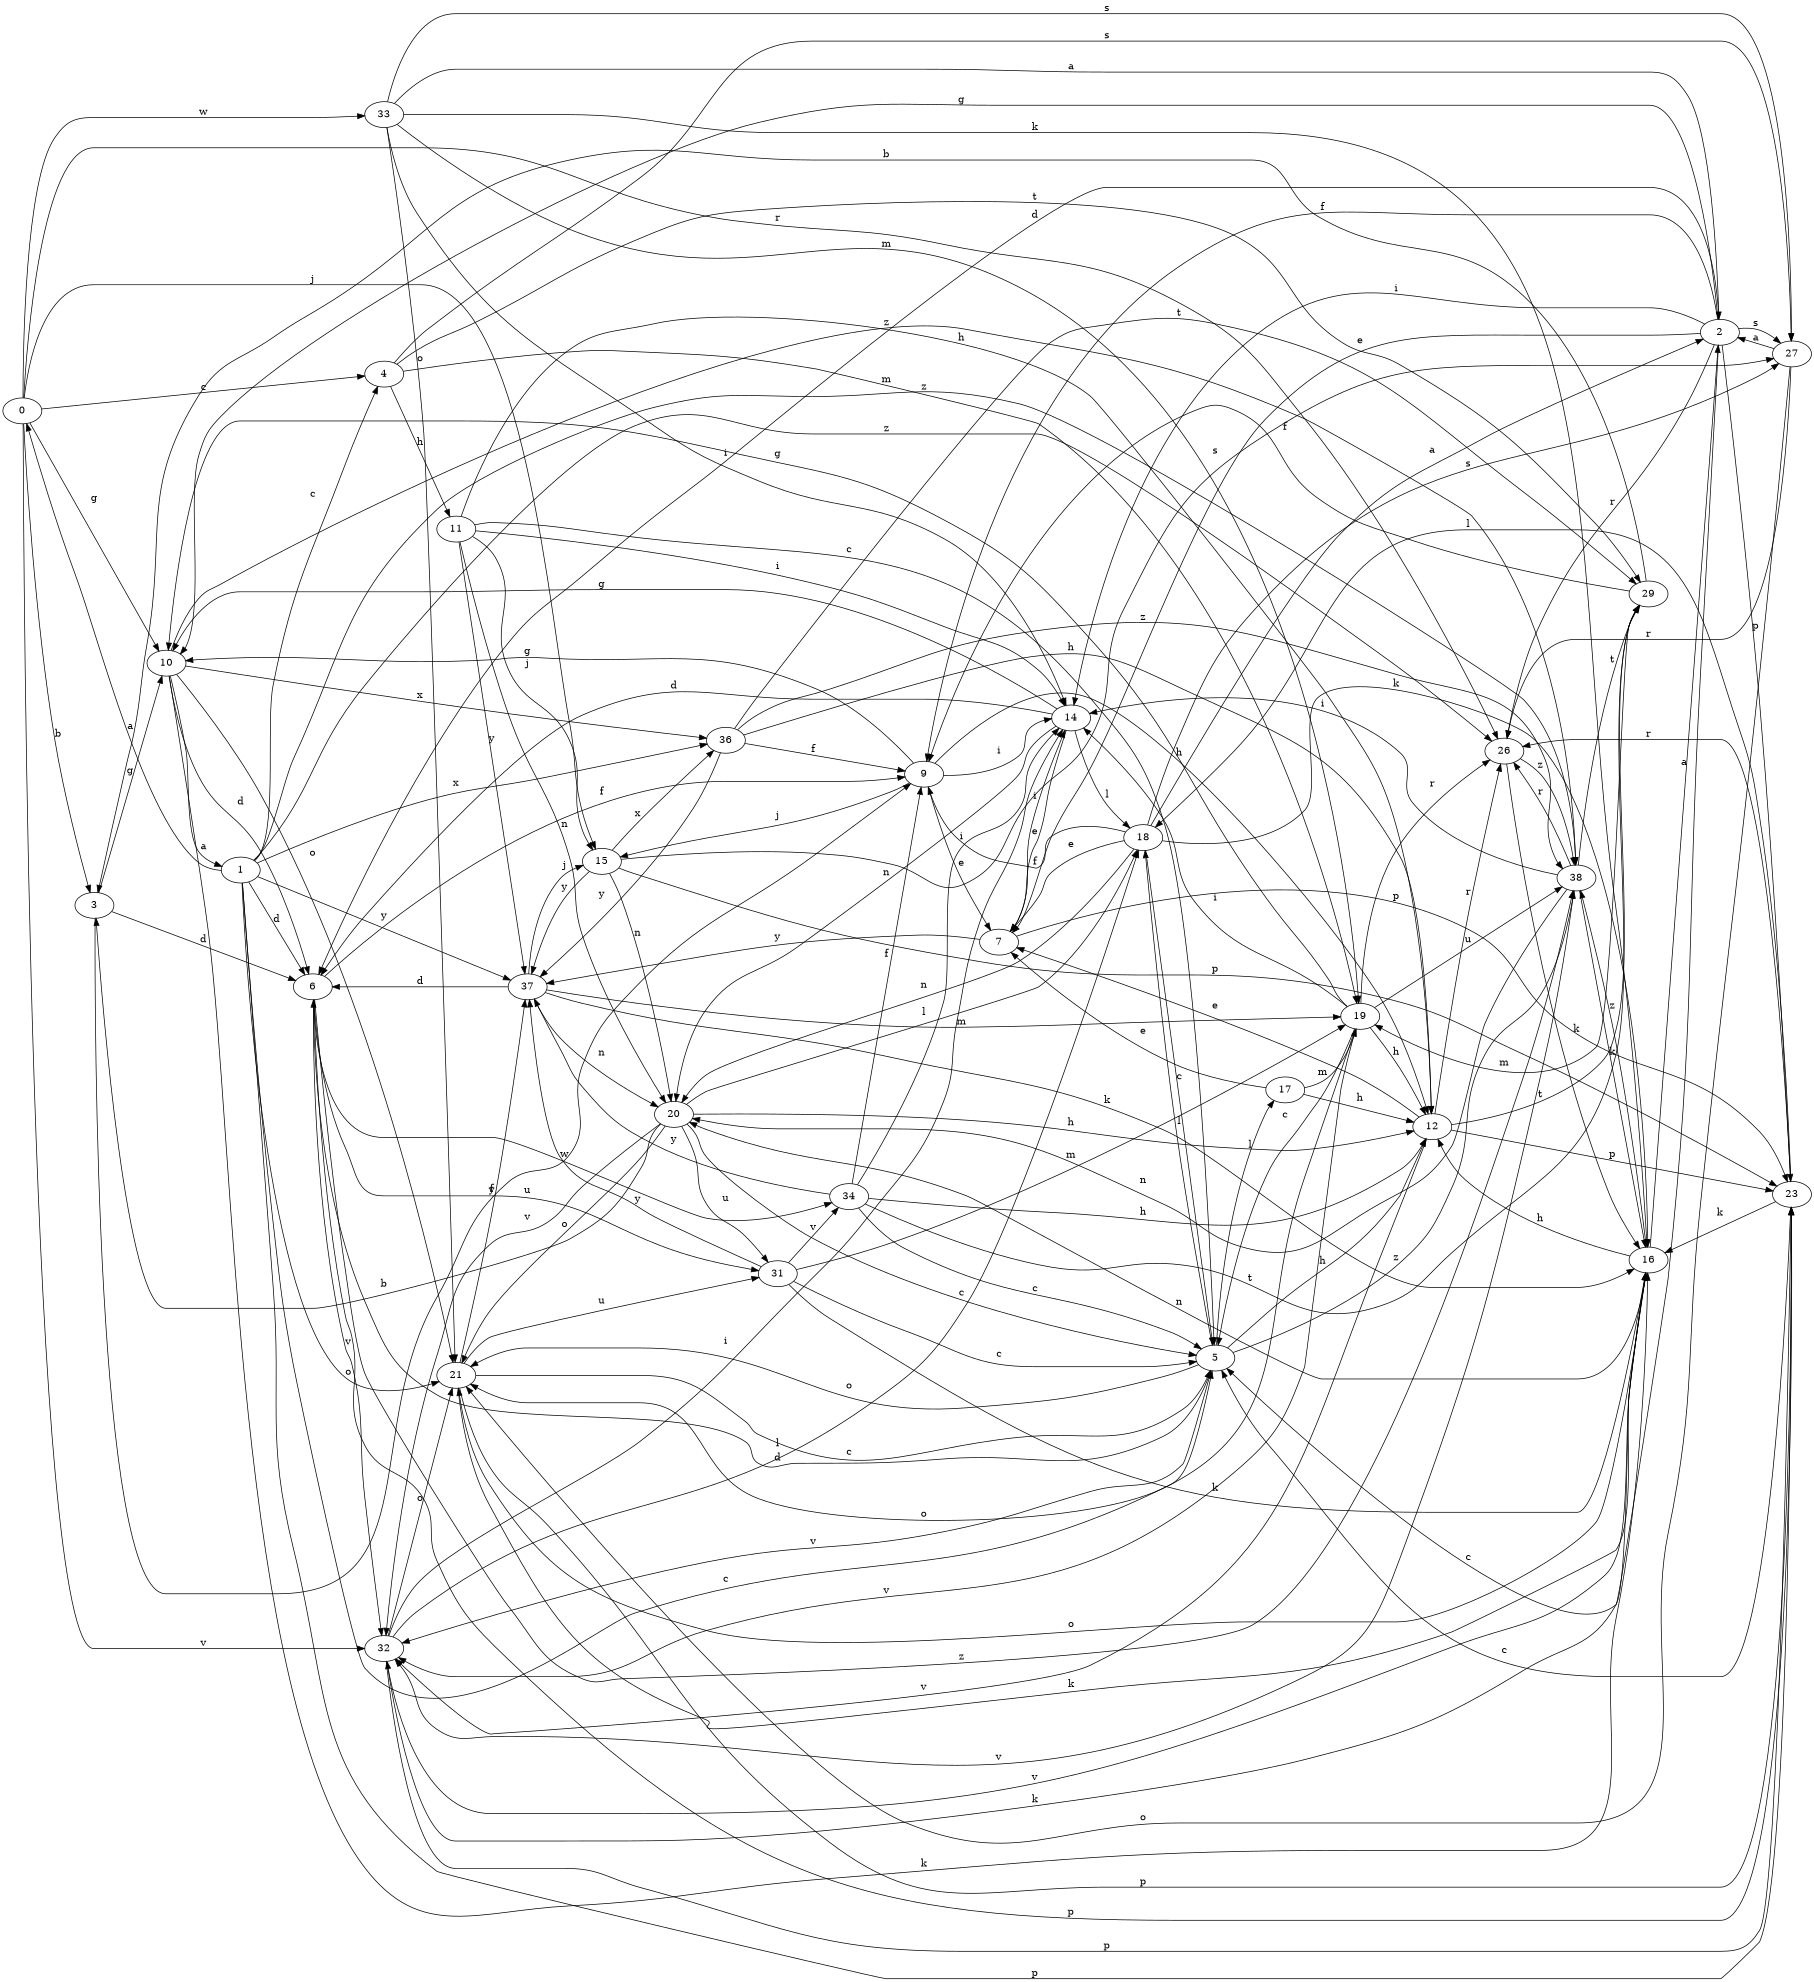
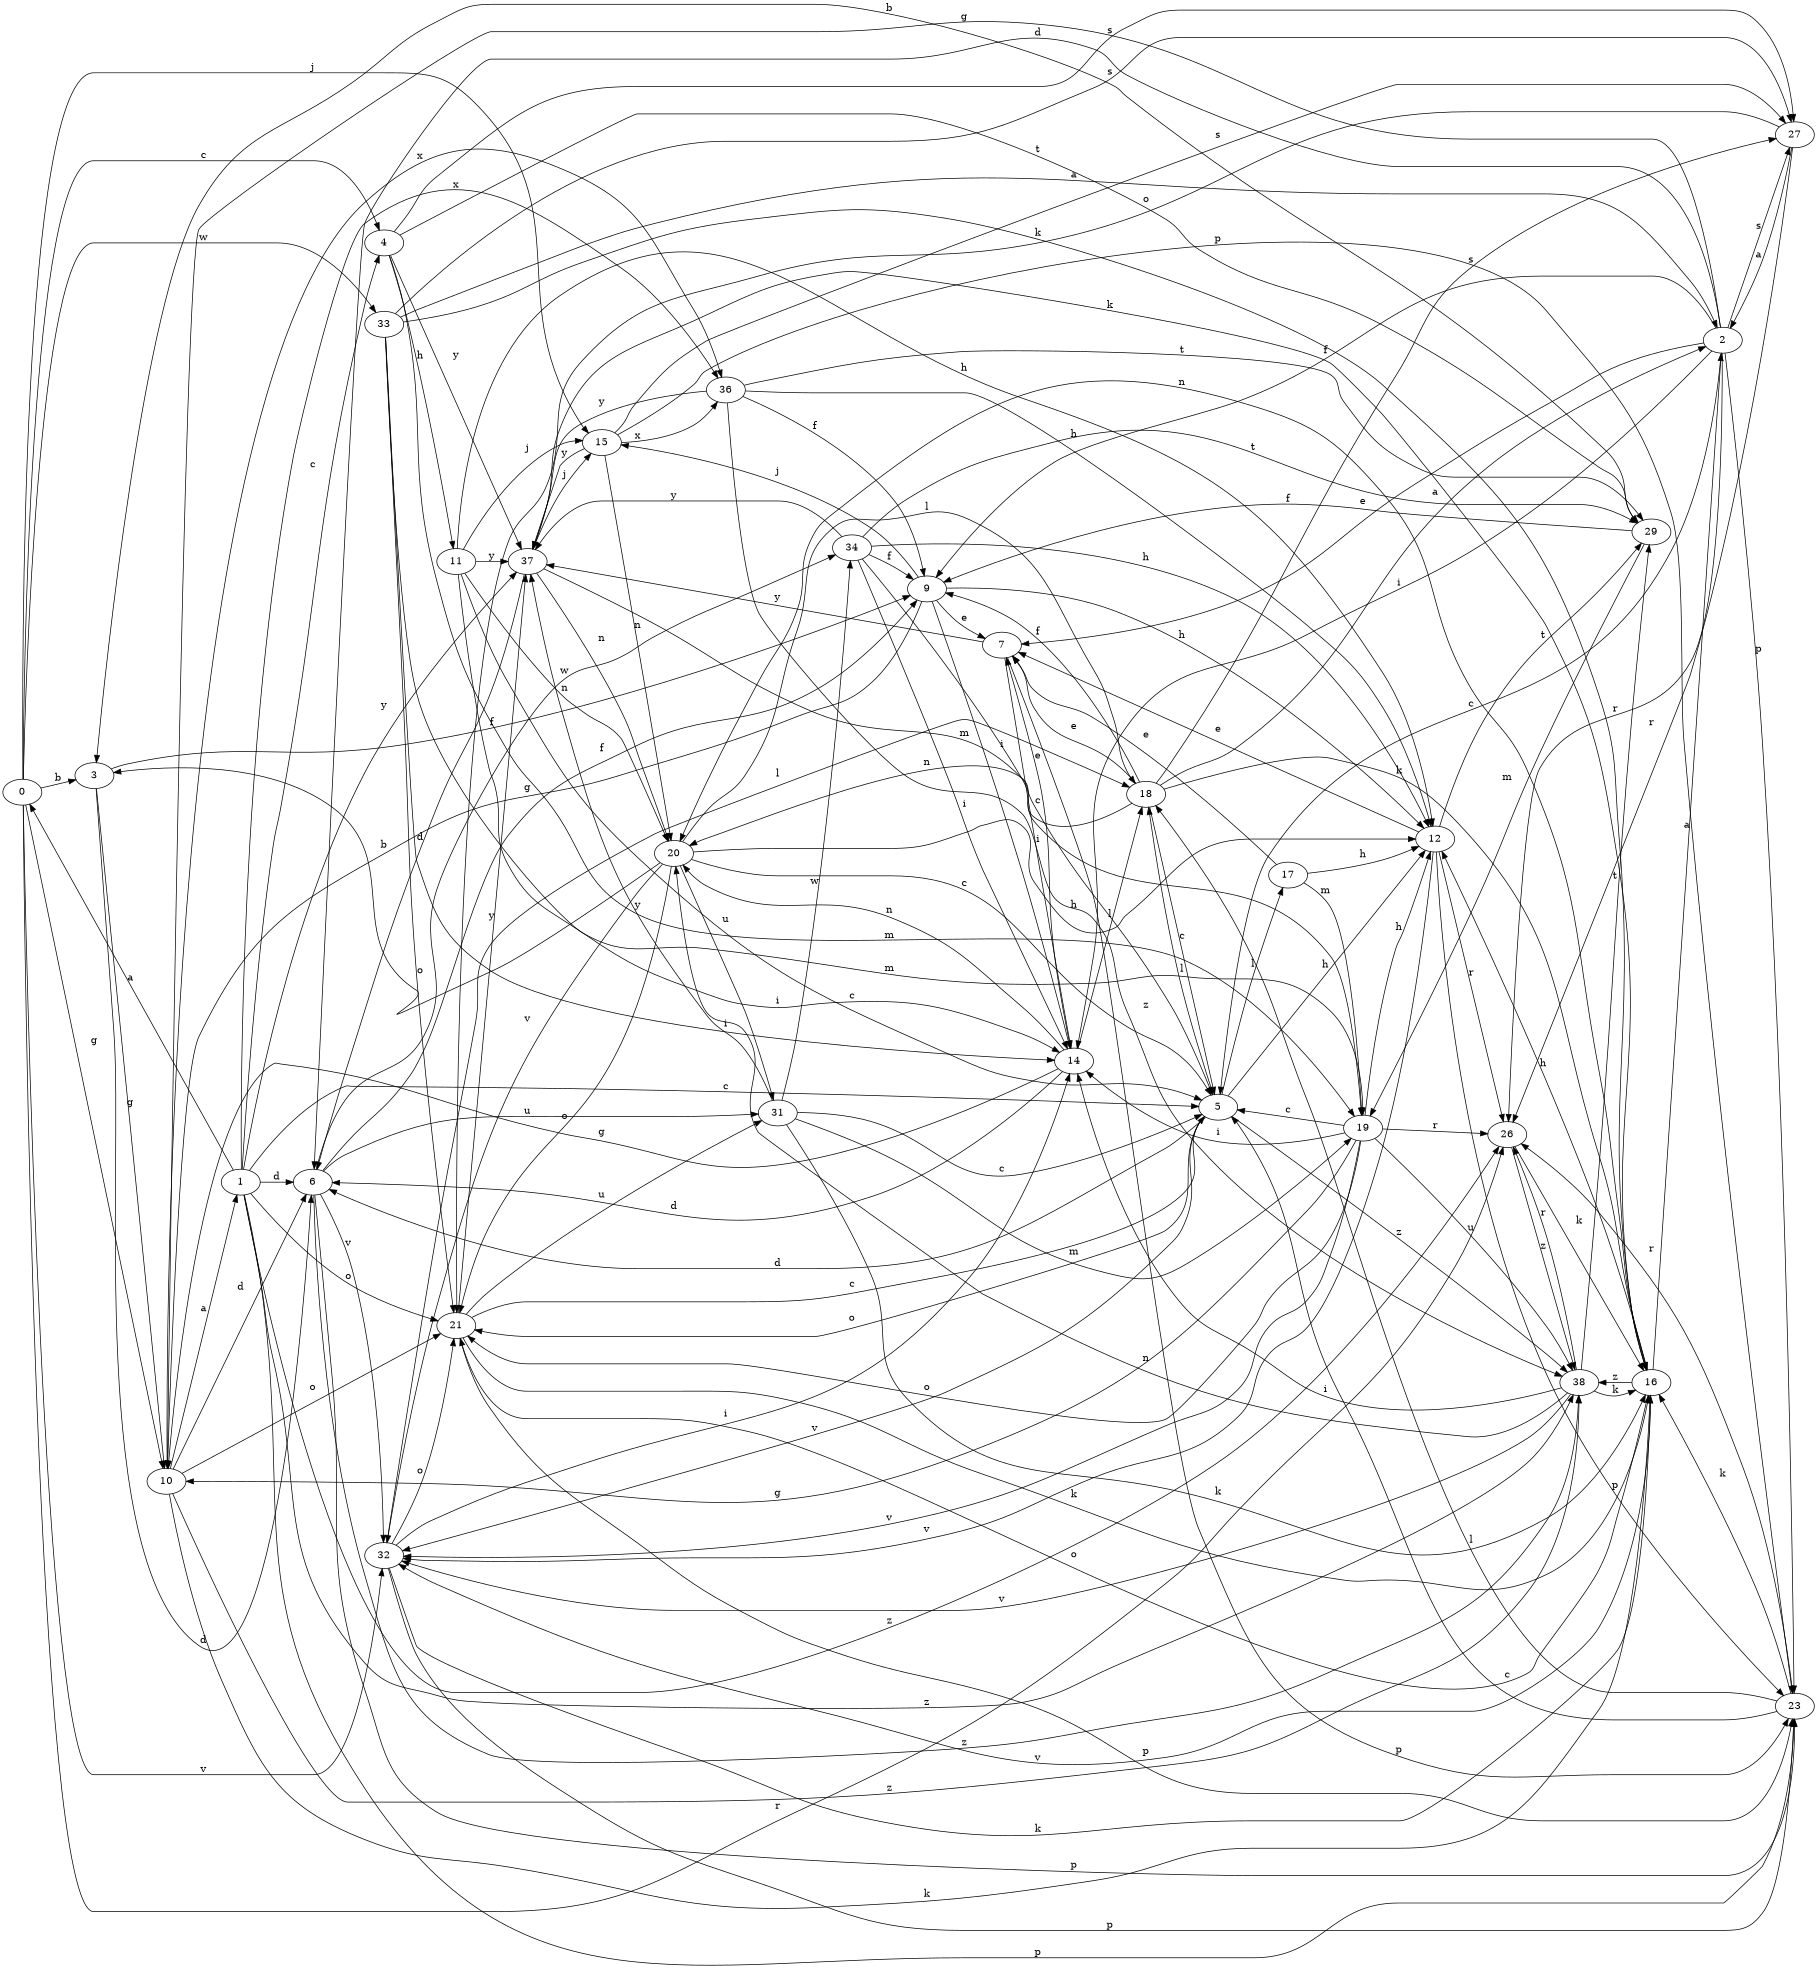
none -> (454, 399)
(813, 1227) -> (815, 881)
